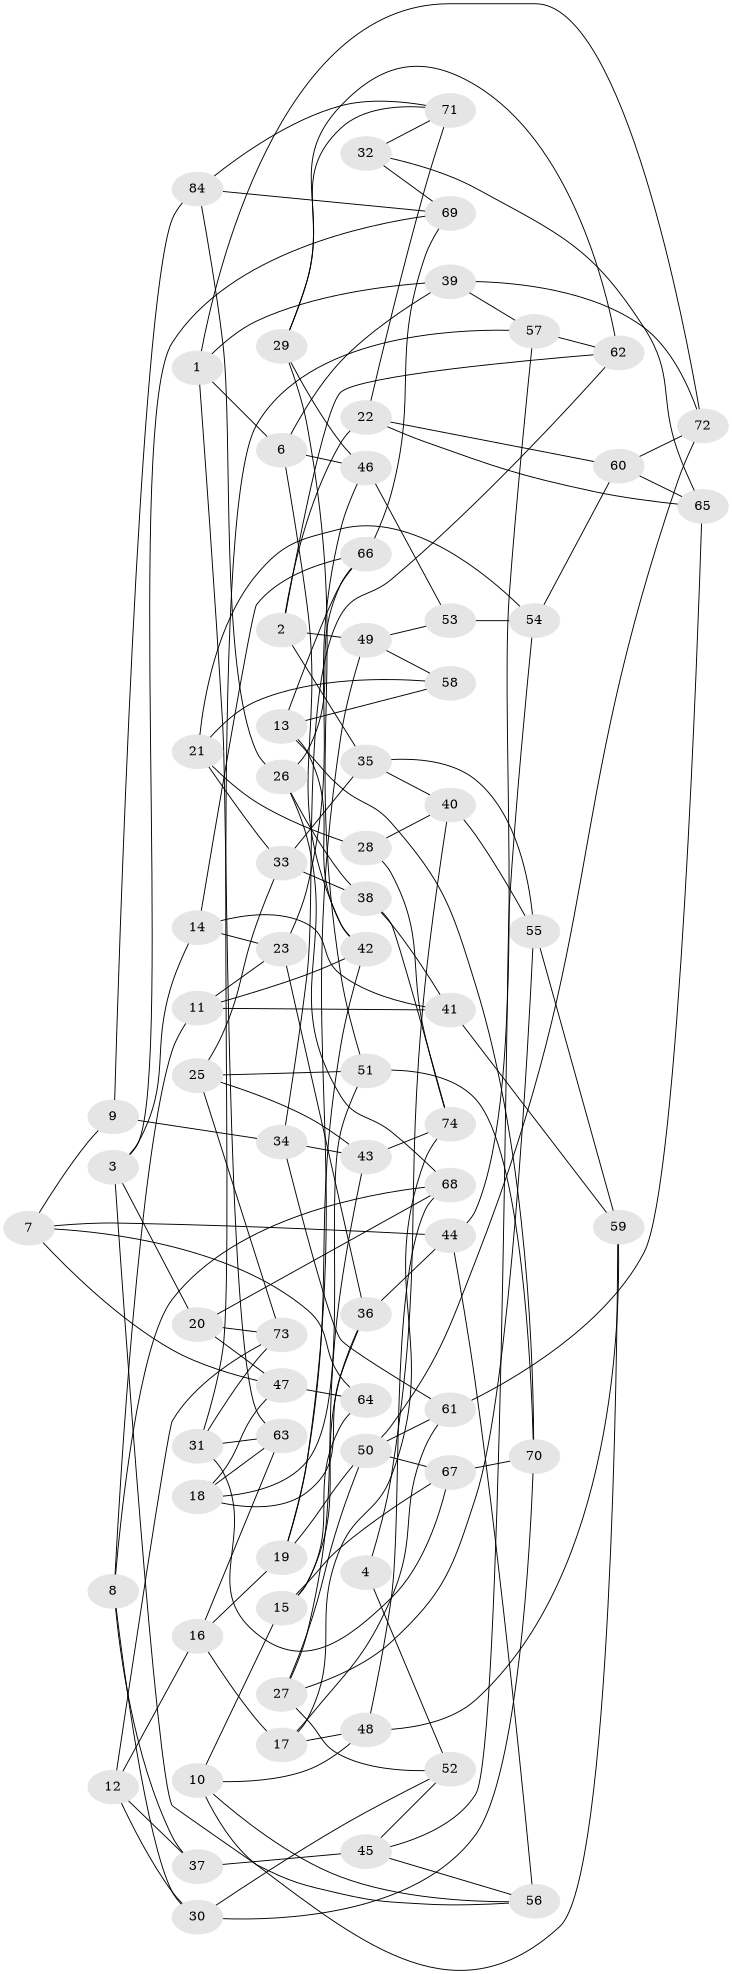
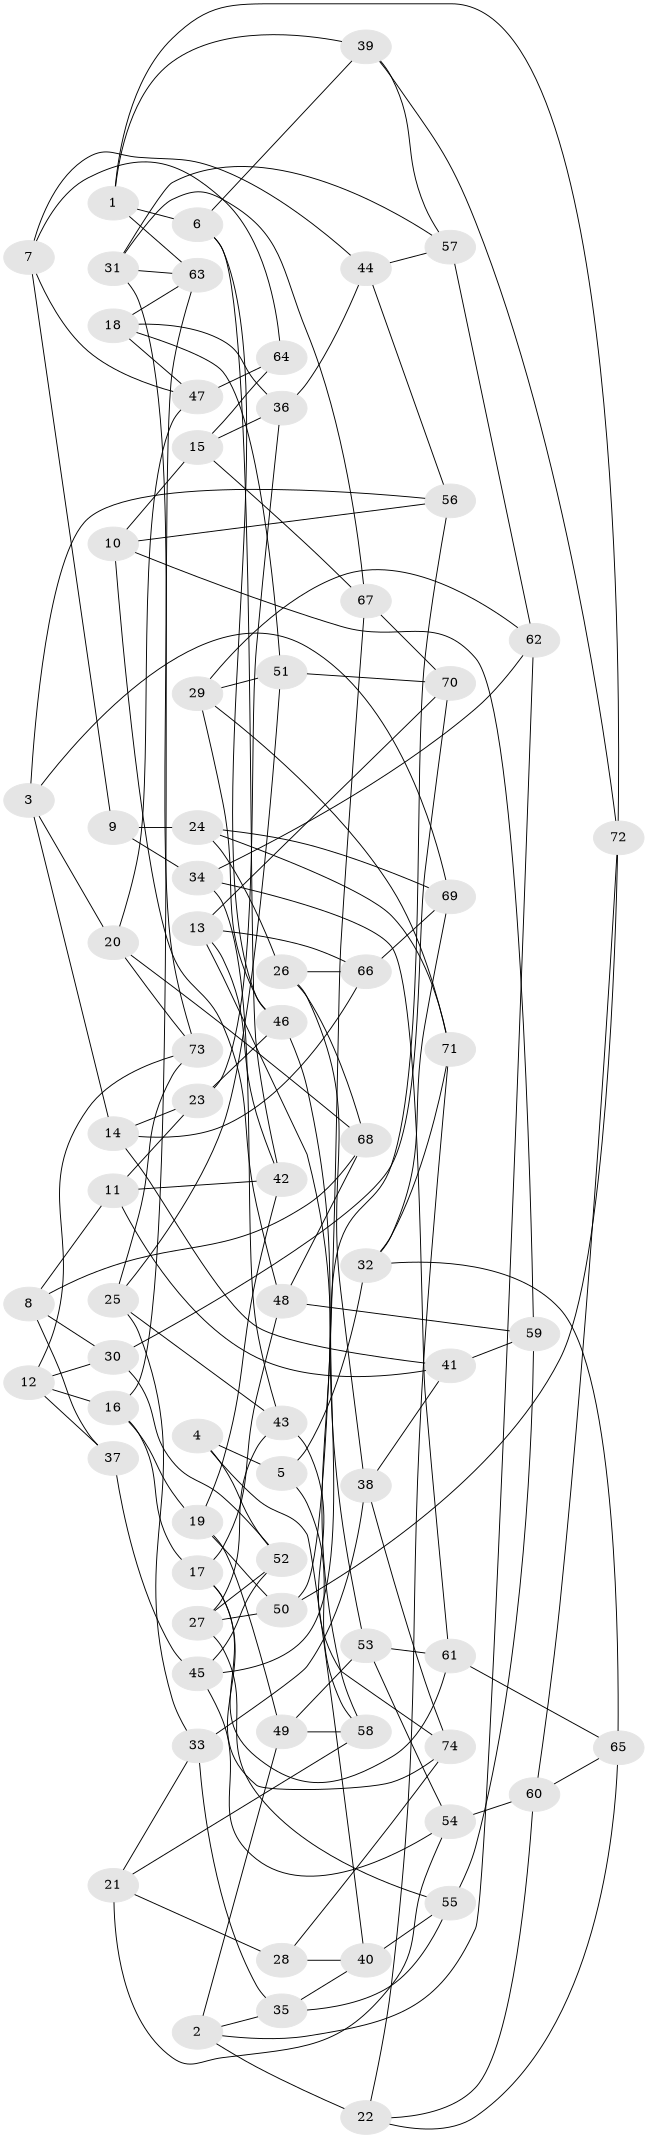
(198, 189) -> (198, 828)
(411, 1429) -> (407, 1651)
none -> (282, 1473)
